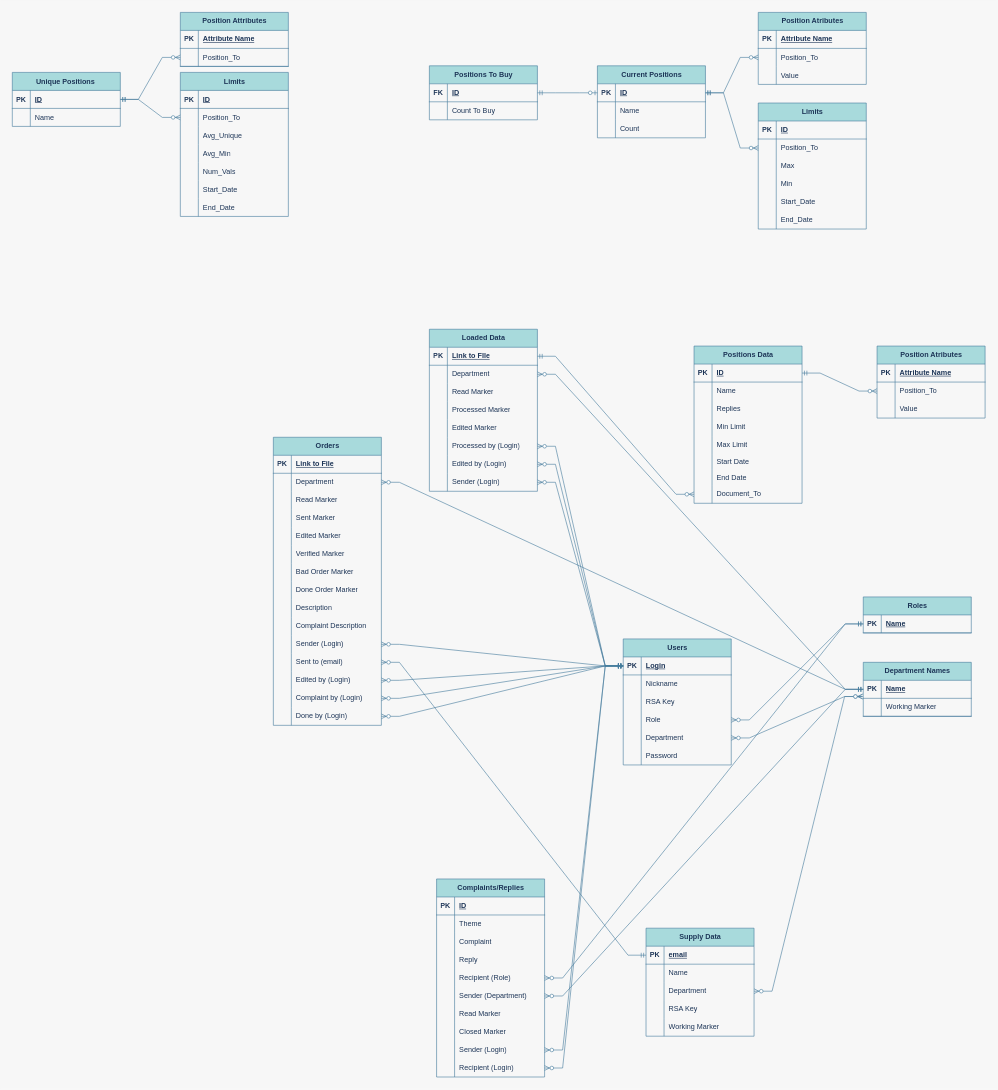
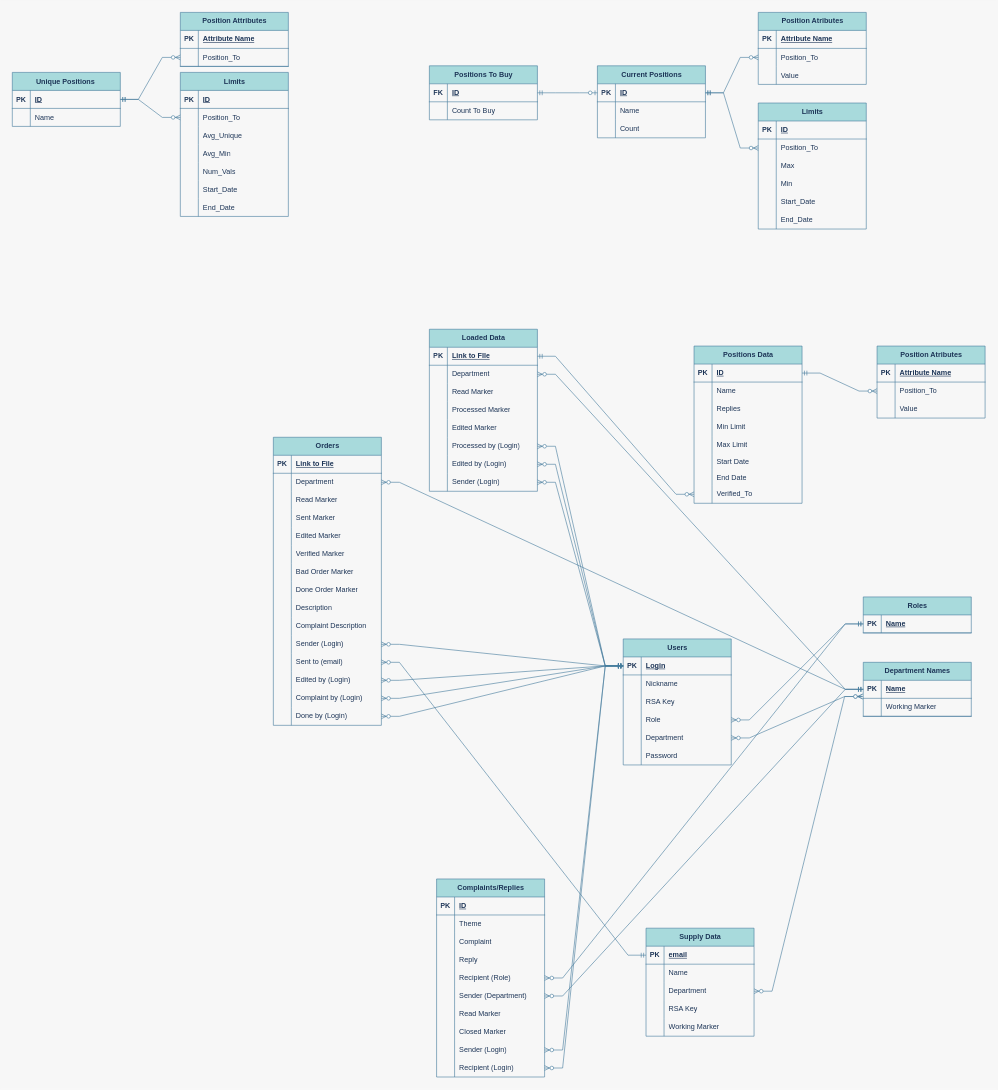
(739, 494) -> (737, 494)
